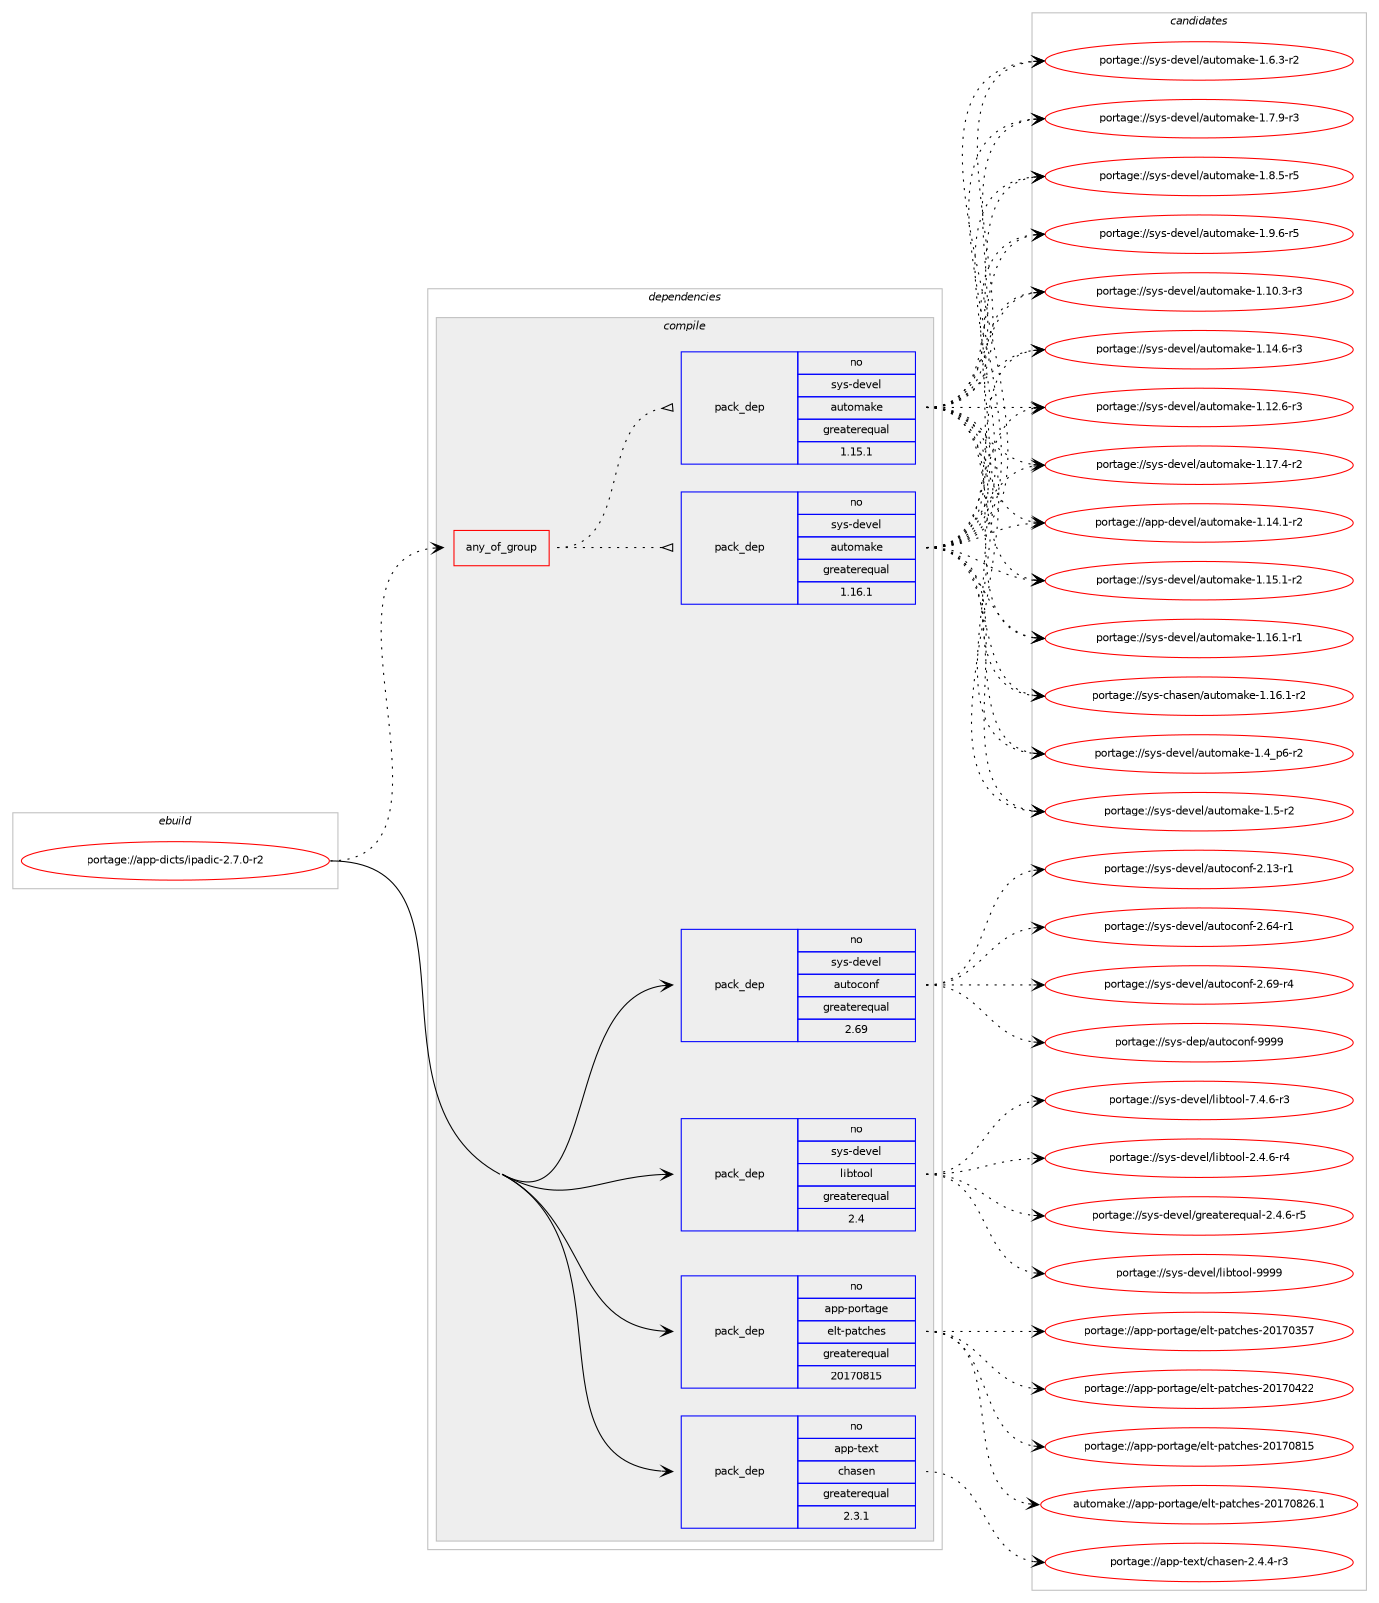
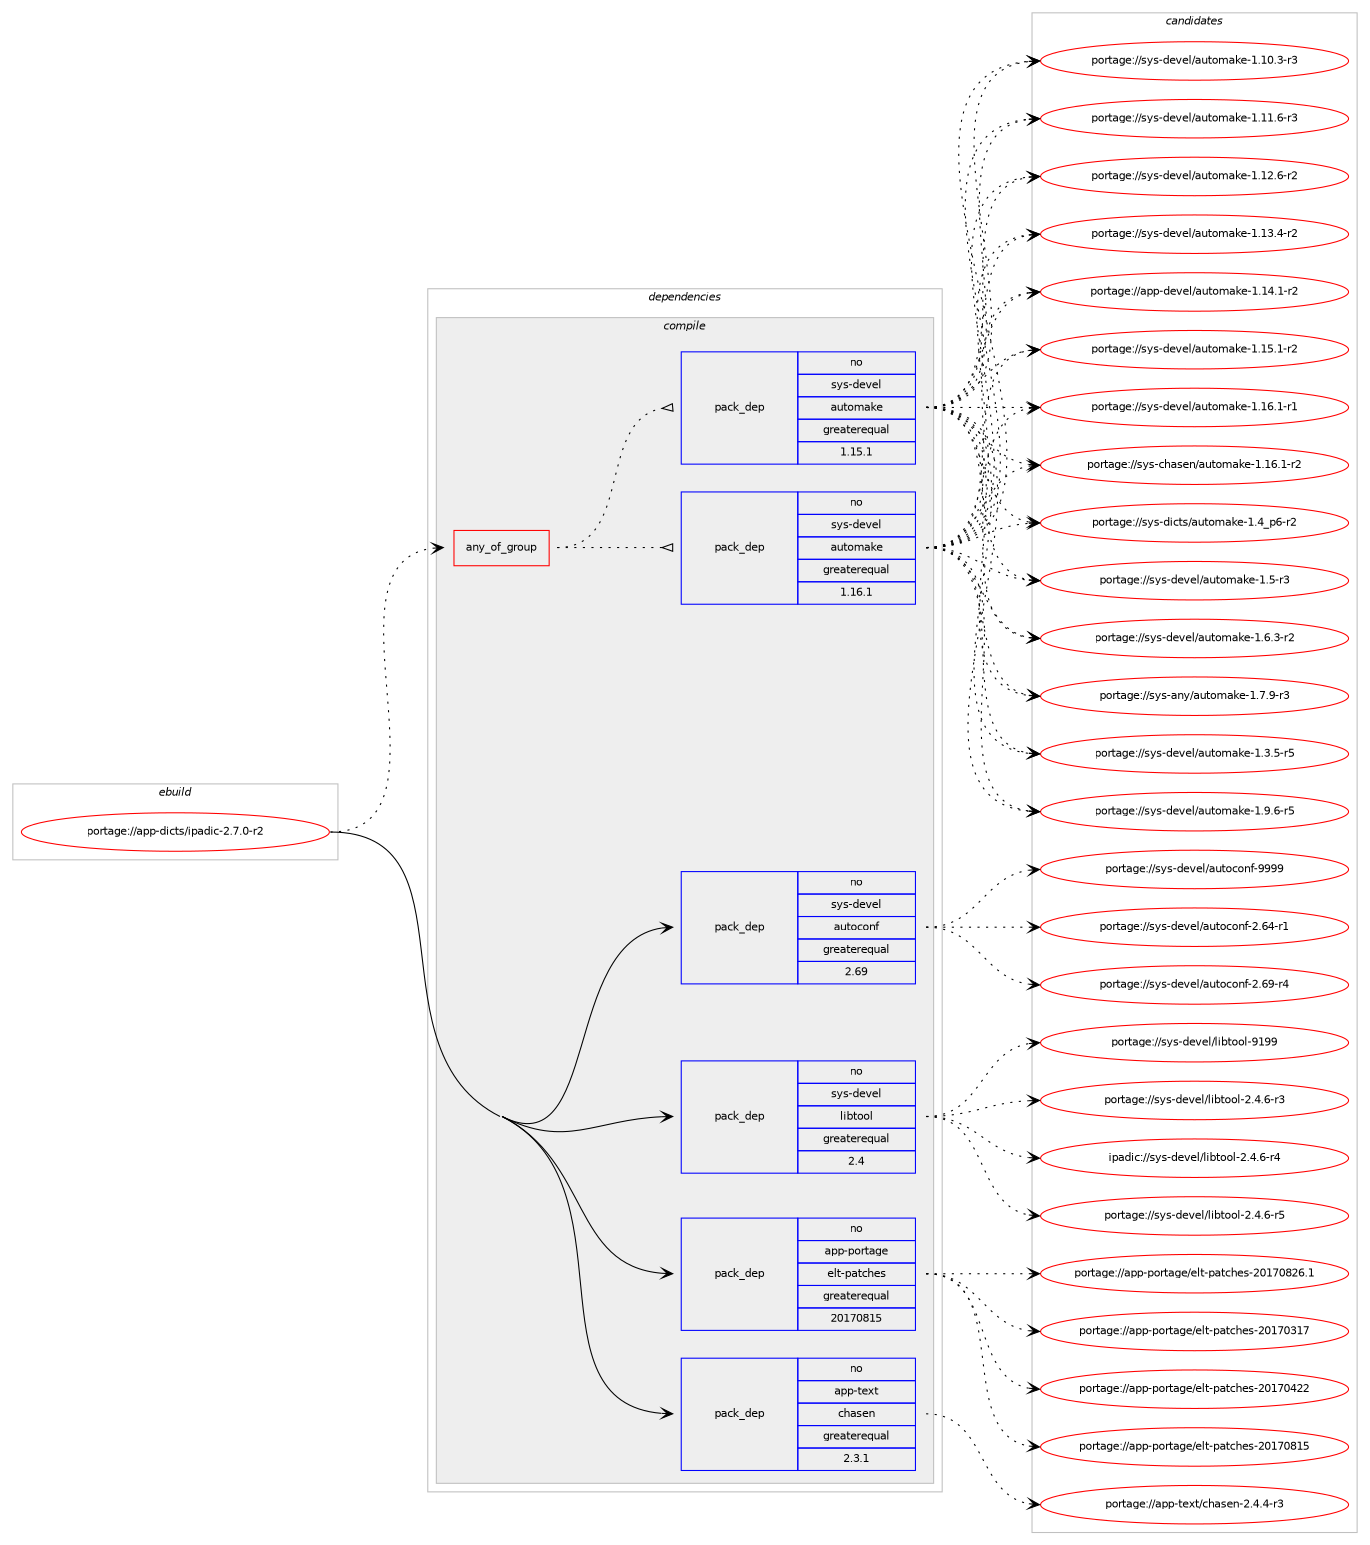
(1199, 119) -> (1195, 696)
(1199, 176) -> (1195, 754)
(1199, 350) -> (1195, 119)
(1199, 407) -> (1195, 176)
(1199, 465) -> (1195, 234)
(1199, 754) -> (1195, 523)
(1199, 812) -> (1195, 581)
(1199, 869) -> none
(1199, 1043) -> (1195, 869)
(1199, 1100) -> (1195, 1100)
(1199, 1158) -> (1195, 1158)
(1199, 1216) -> (1195, 1216)
(1199, 1274) -> (1195, 1043)
(1199, 1331) -> (1195, 1331)
(1199, 1505) -> (1195, 1274)
